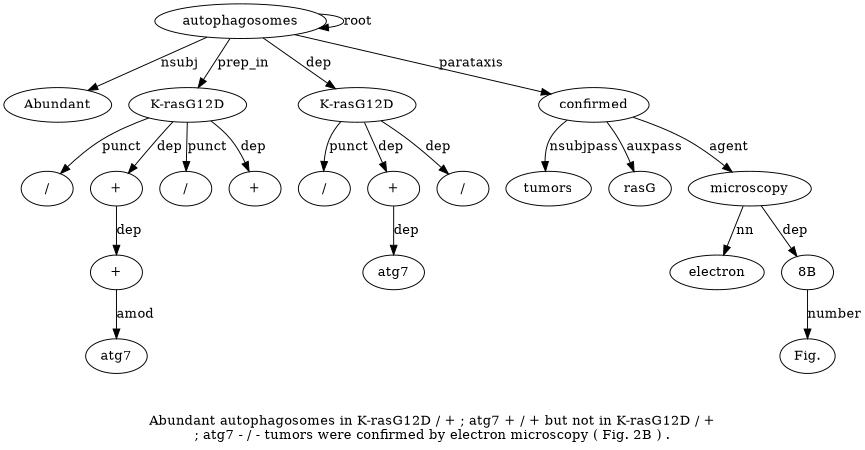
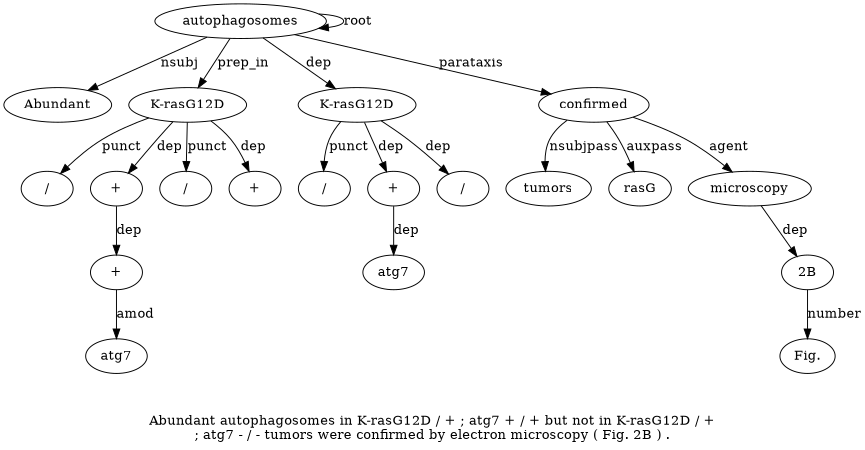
(717, 272) -> none
(808, 272) -> (808, 272)
